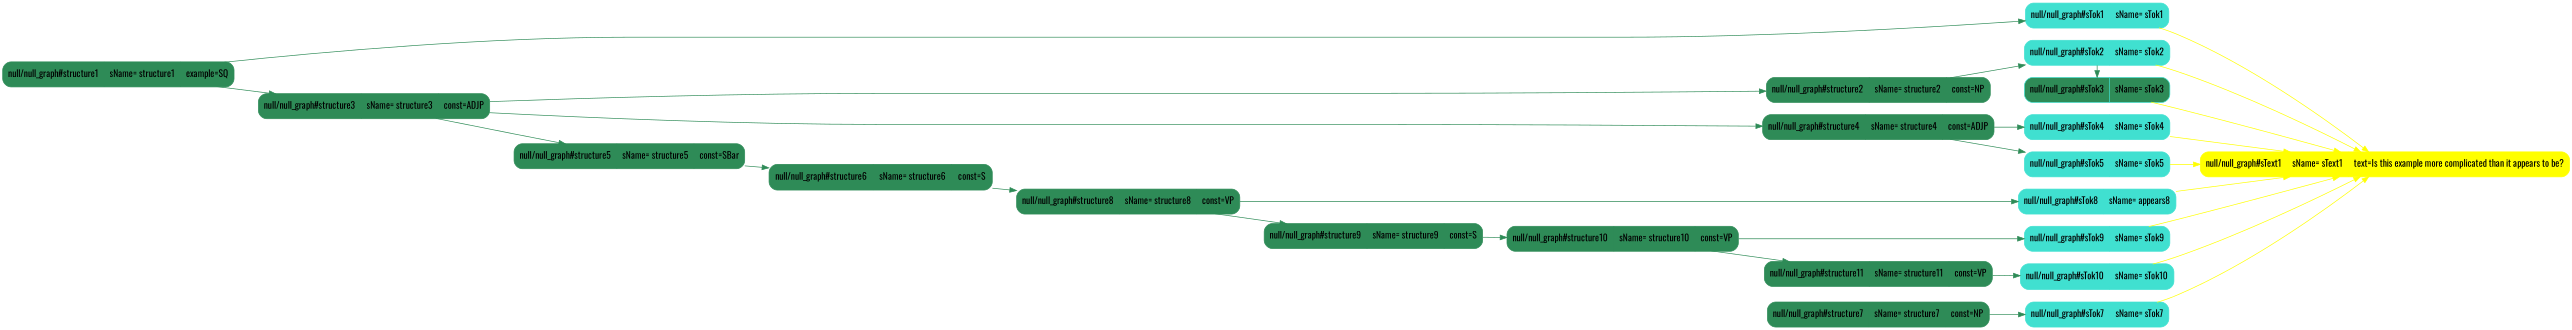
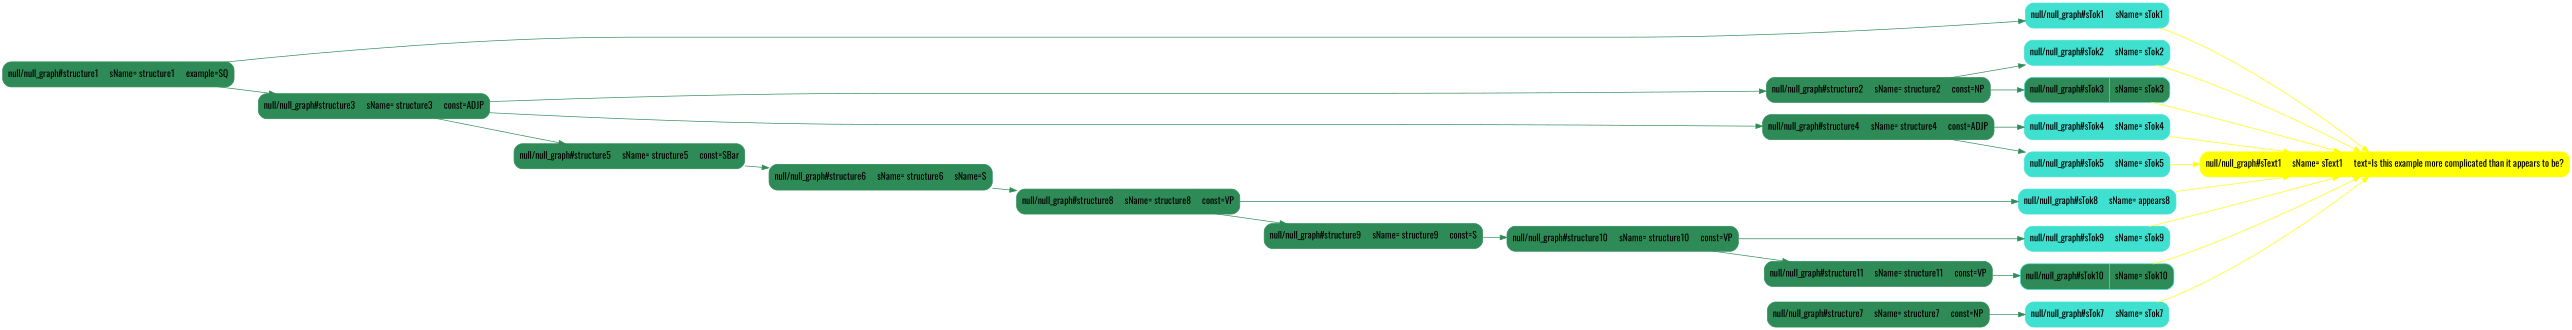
(2097, 68) -> (2004, 90)
(972, 177) -> (971, 177)
(2097, 277) -> (2097, 277)
